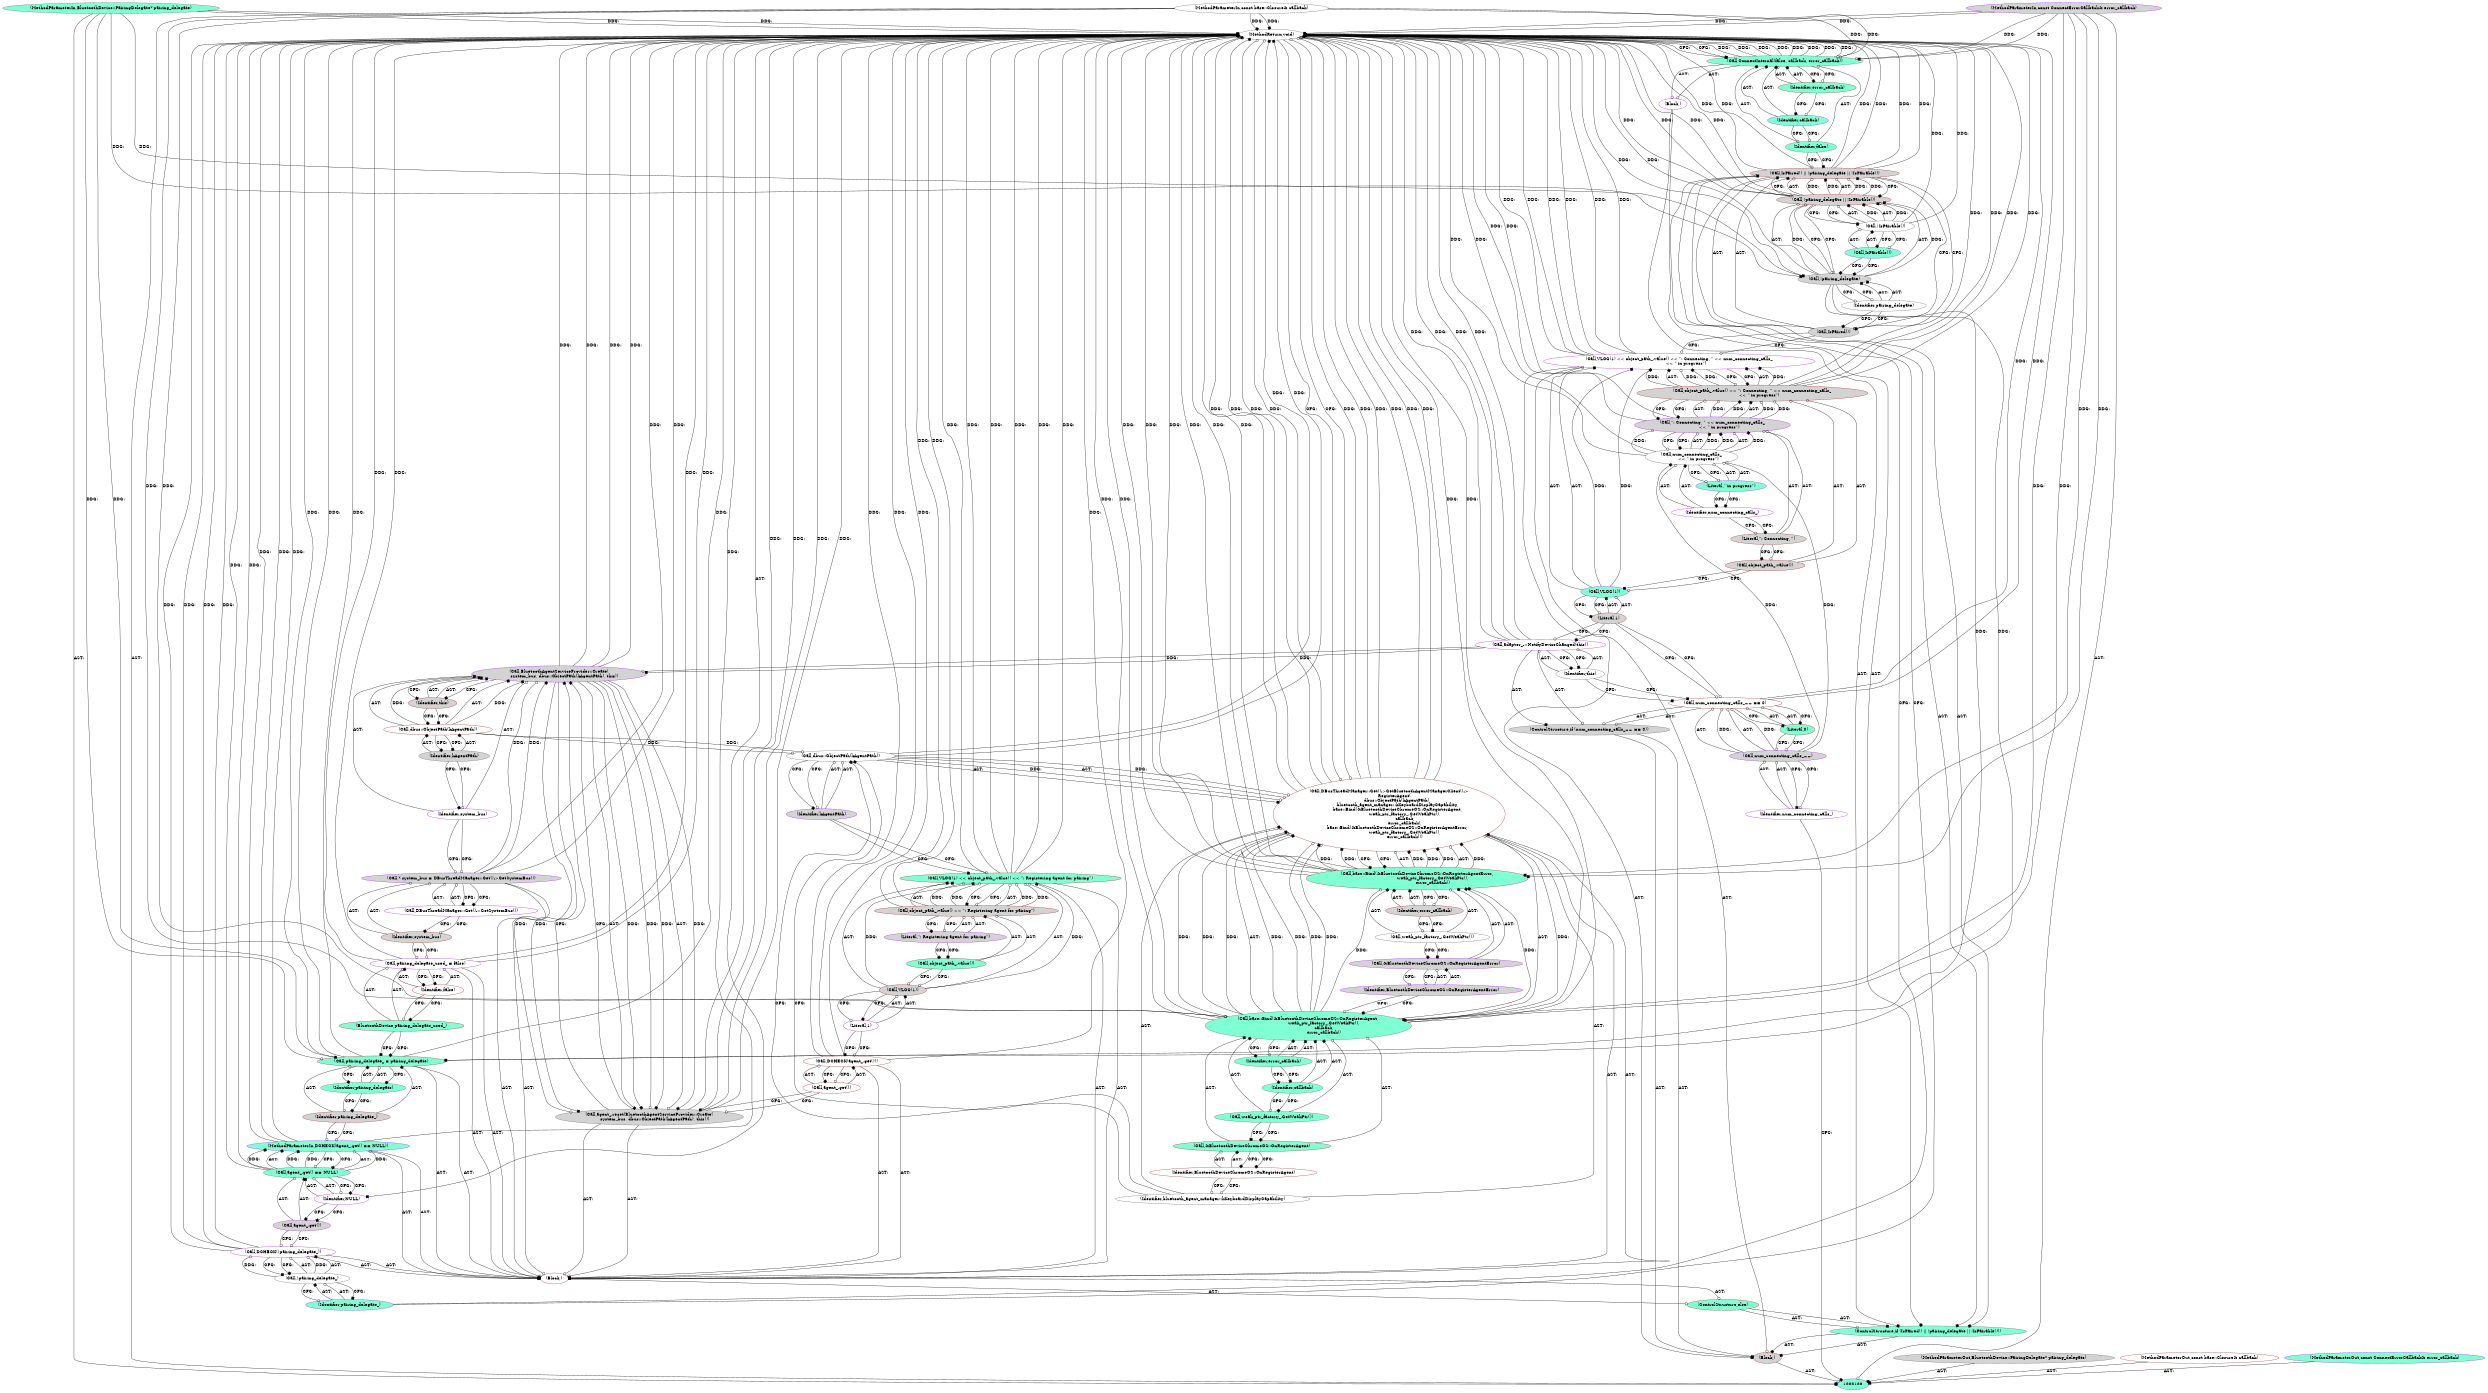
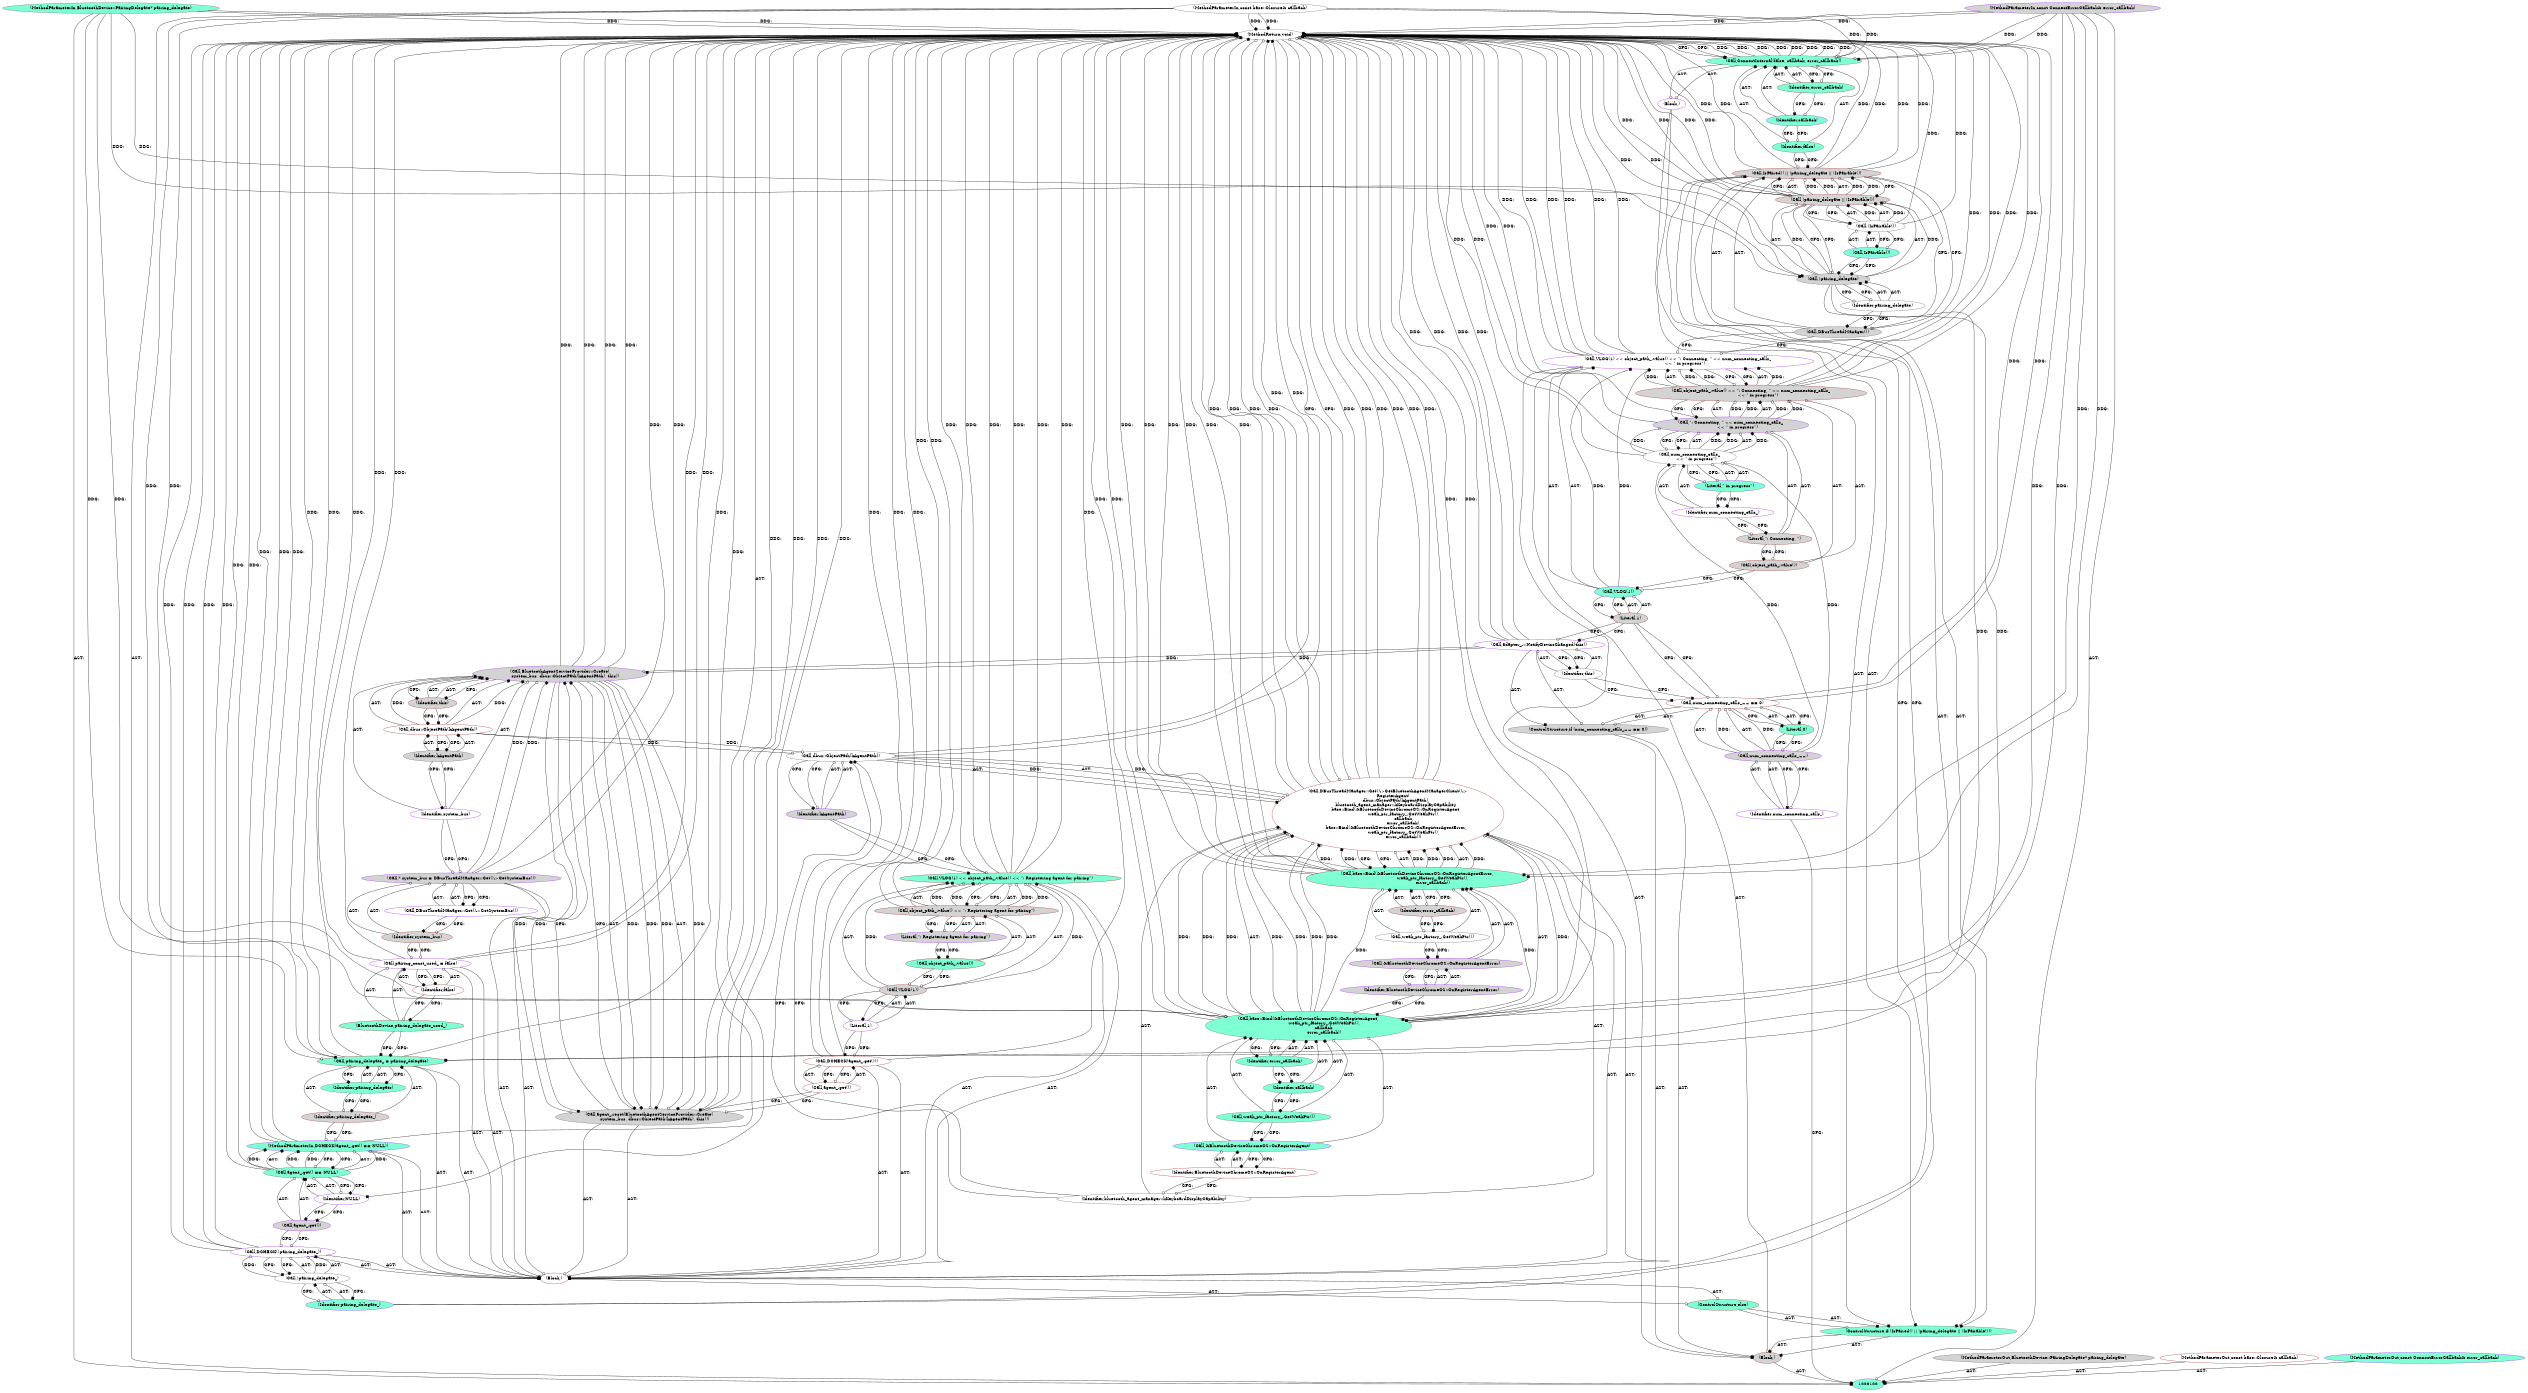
(1834, 332) -> (1838, 332)
(426, 964) -> (420, 964)
(1252, 1146) -> (1252, 1146)
